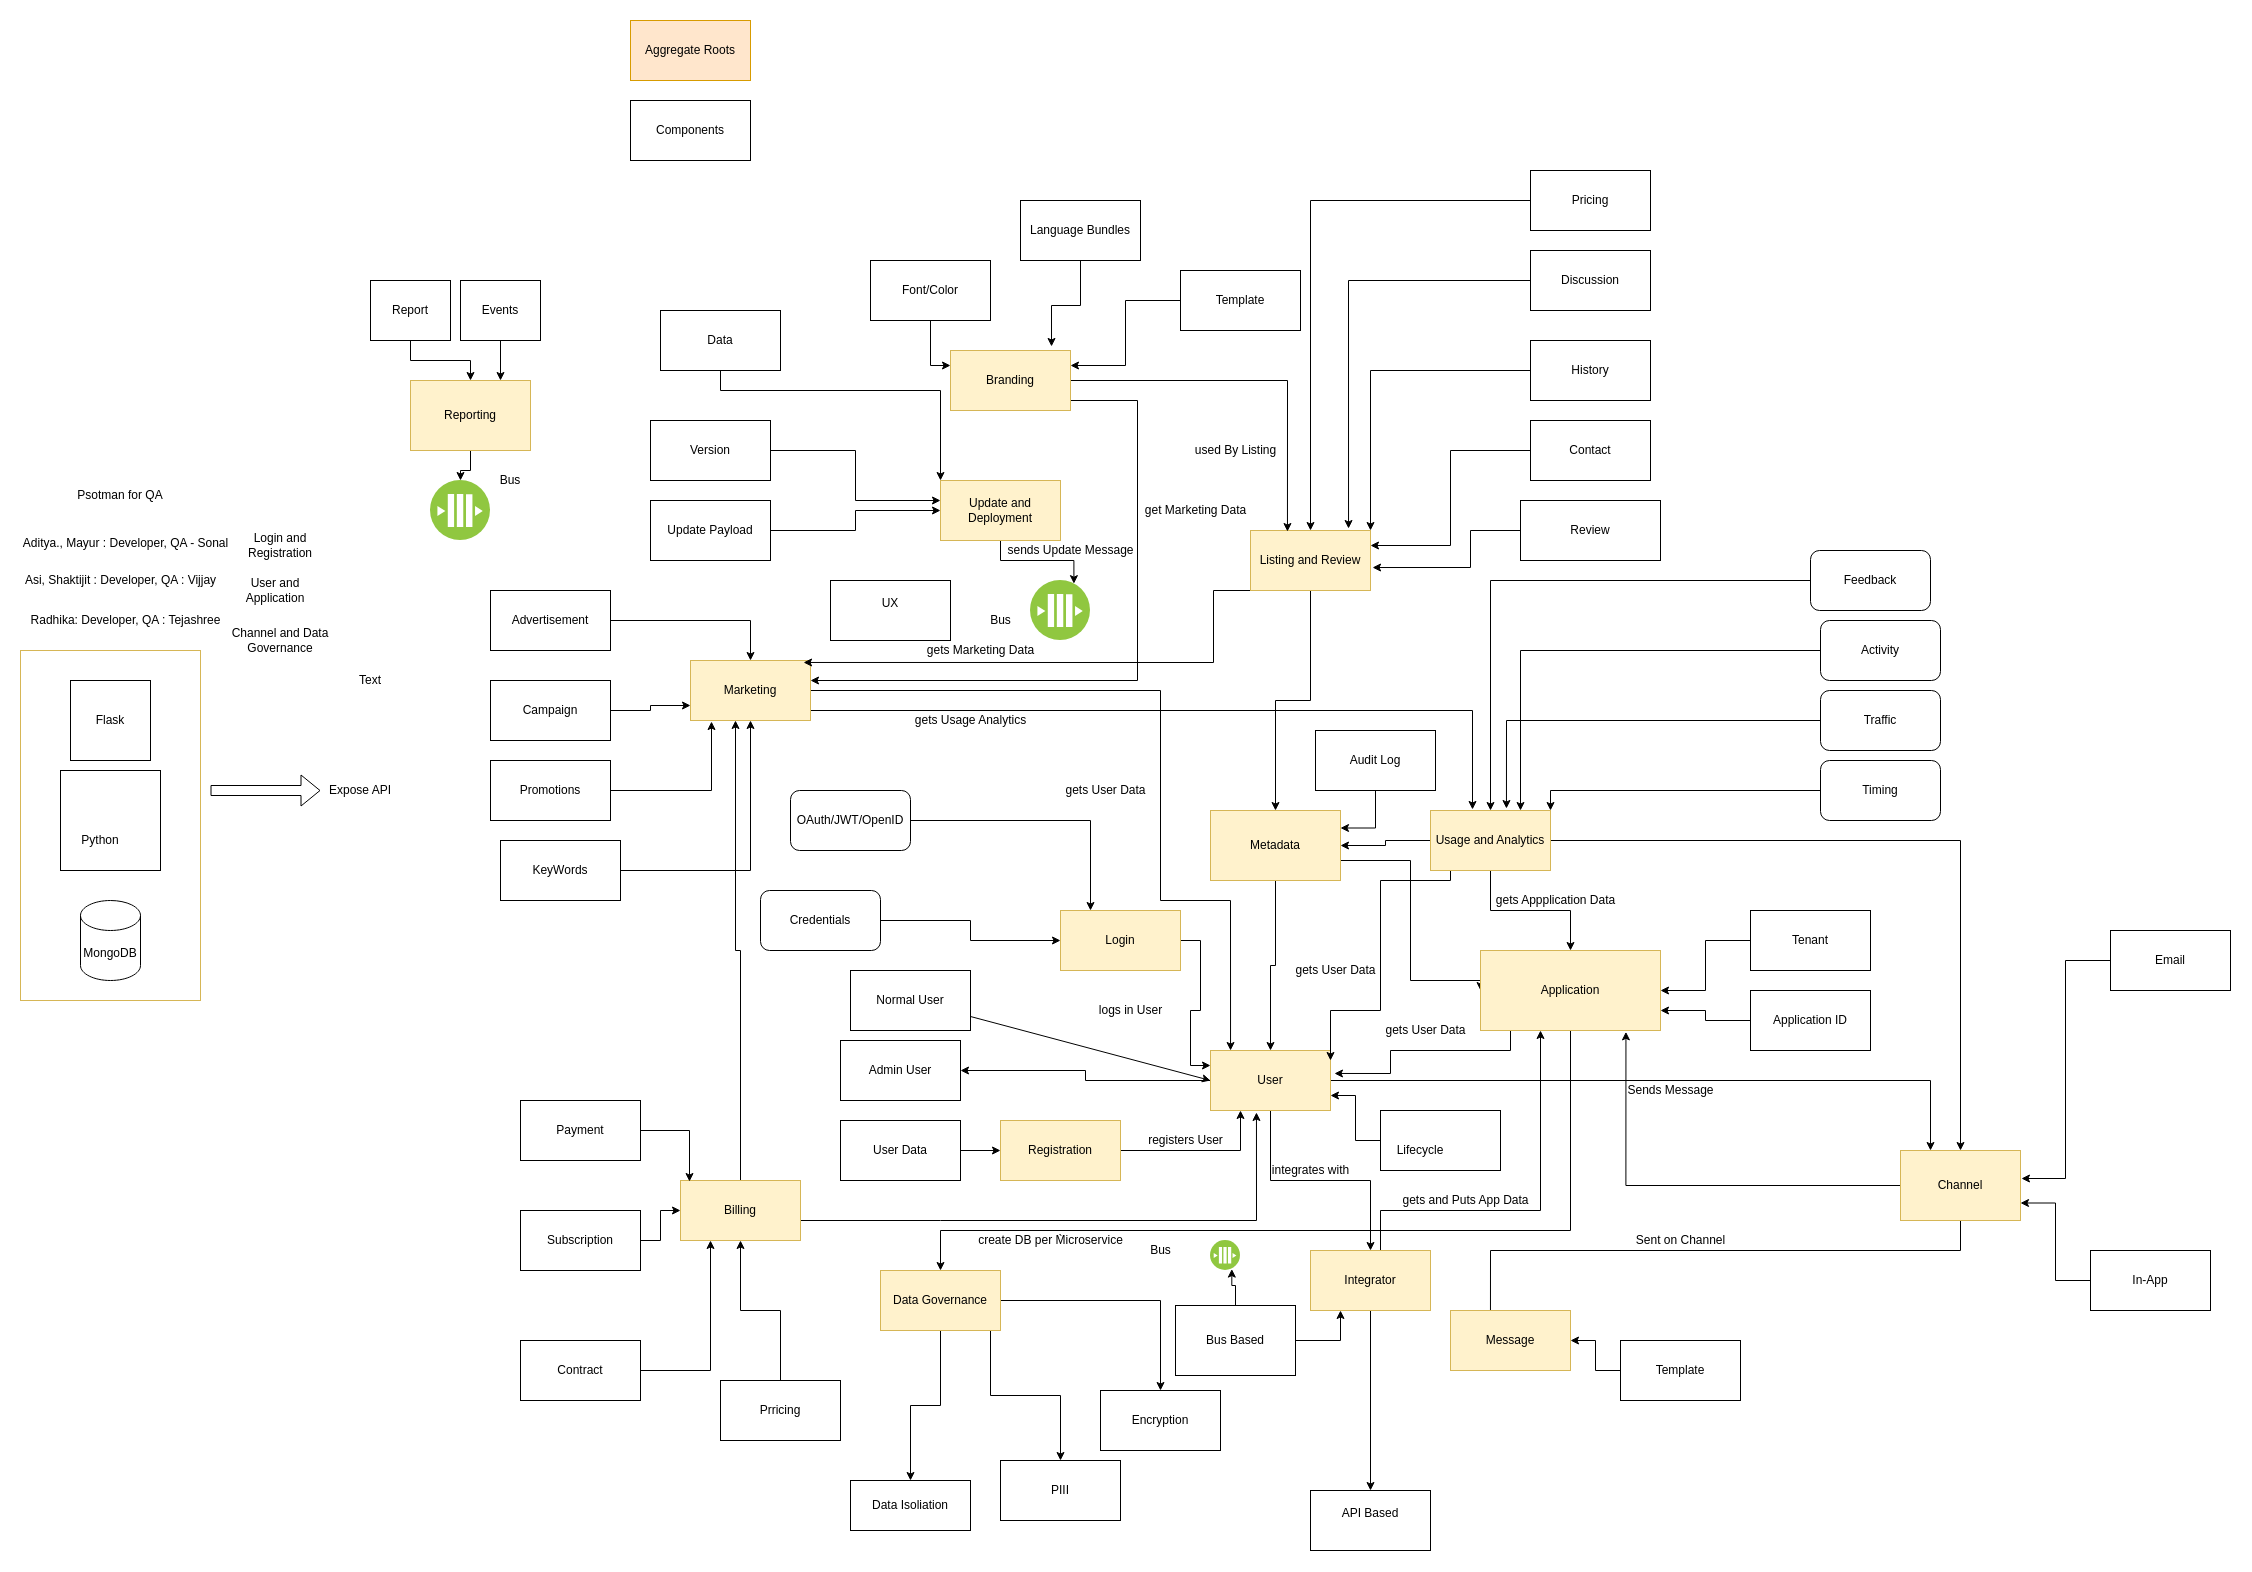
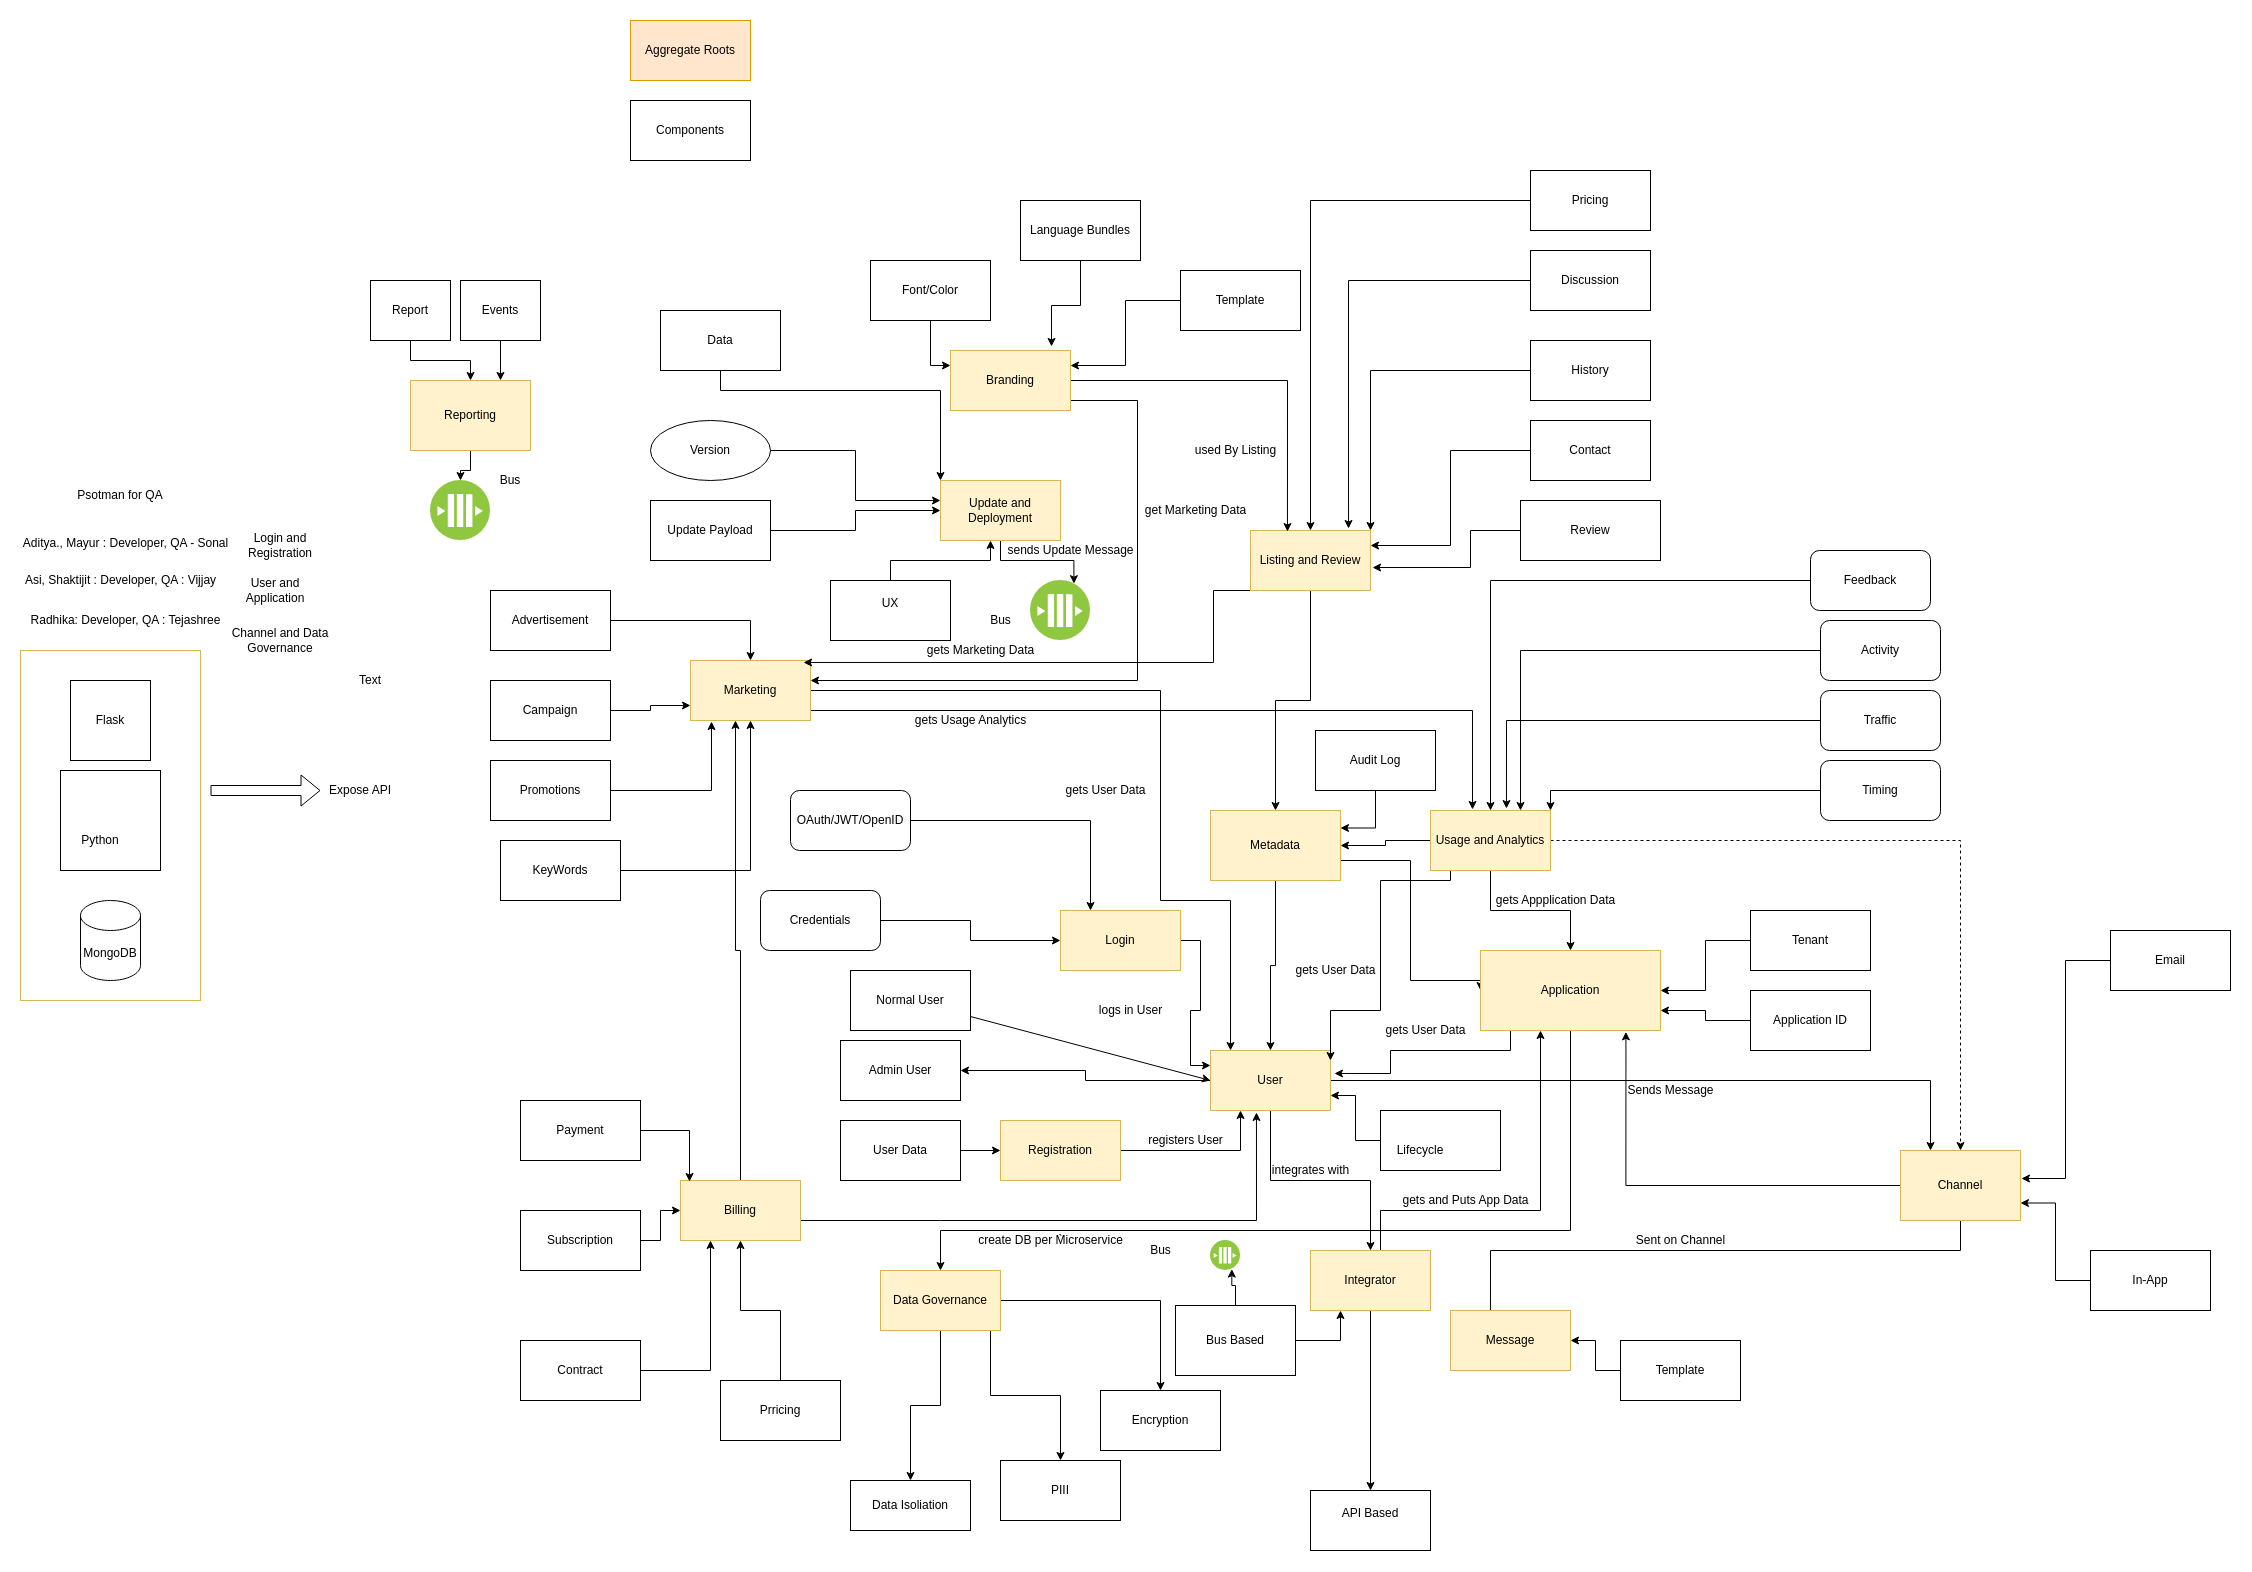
(711, 451) -> (711, 451)
none -> (937, 561)
(1908, 841) -> (1908, 841)
